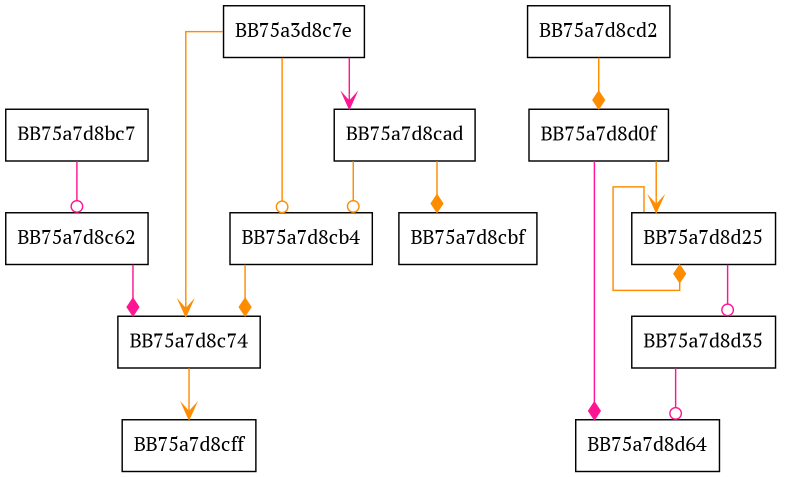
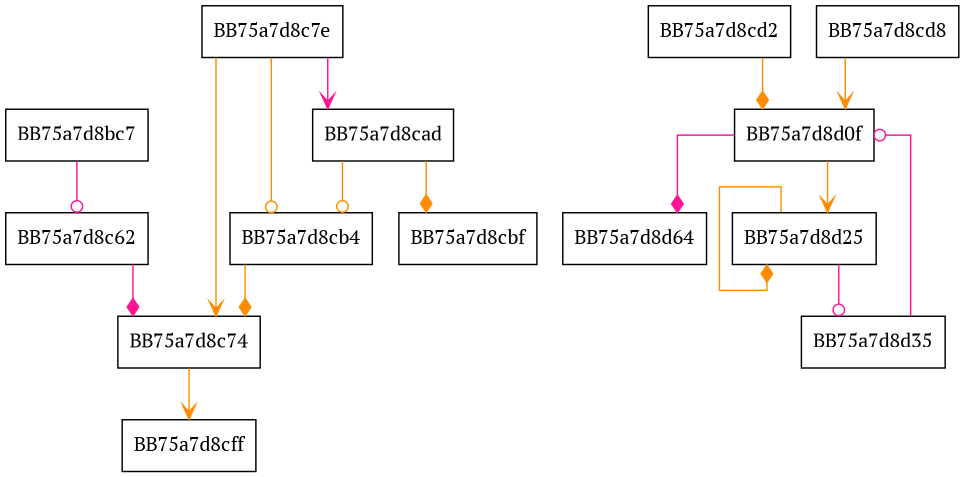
(294, 32) -> (272, 32)
none -> (888, 32)
(676, 388) -> (911, 213)
